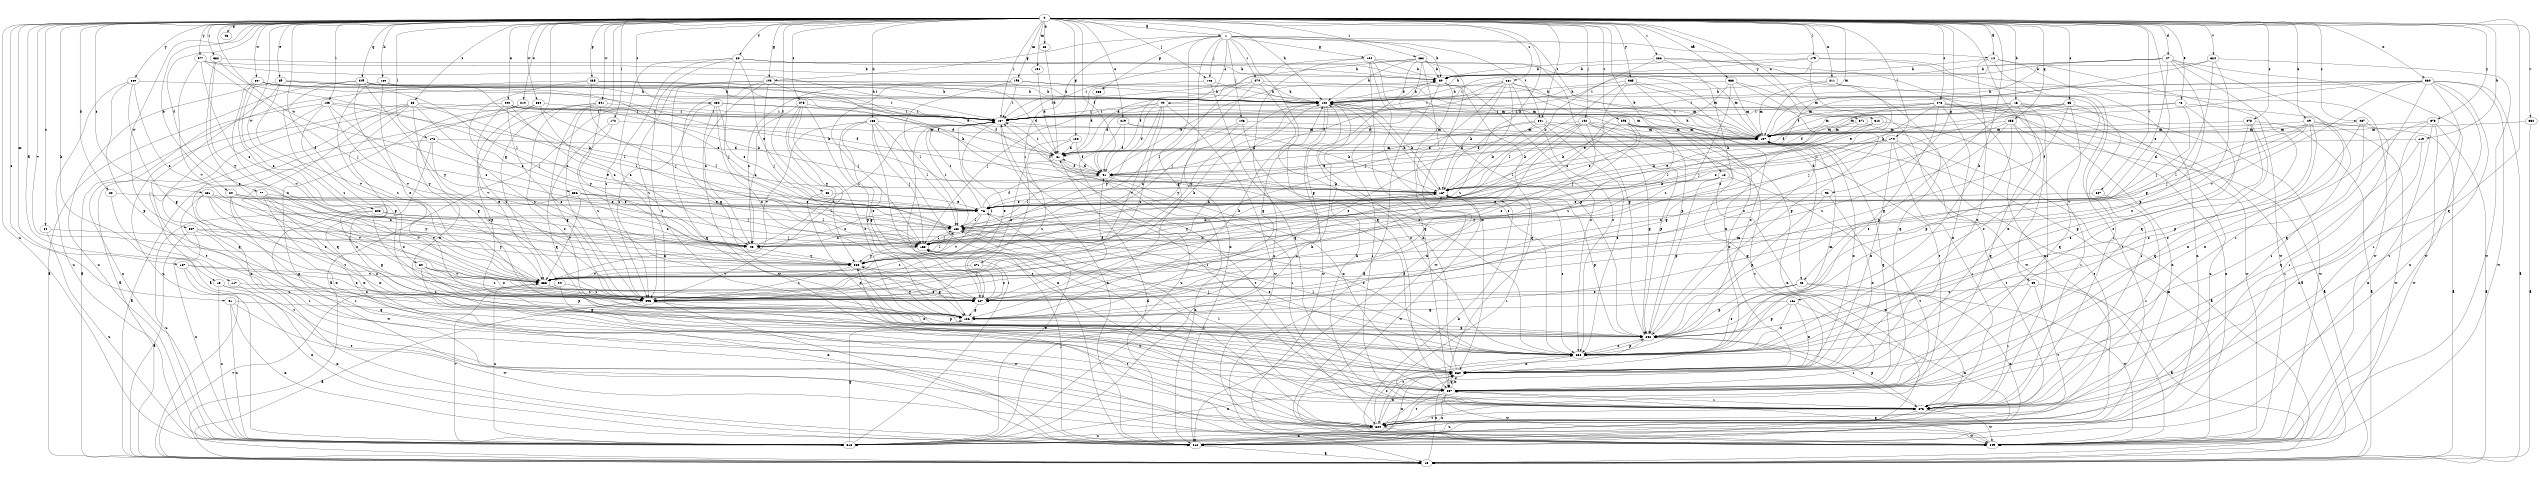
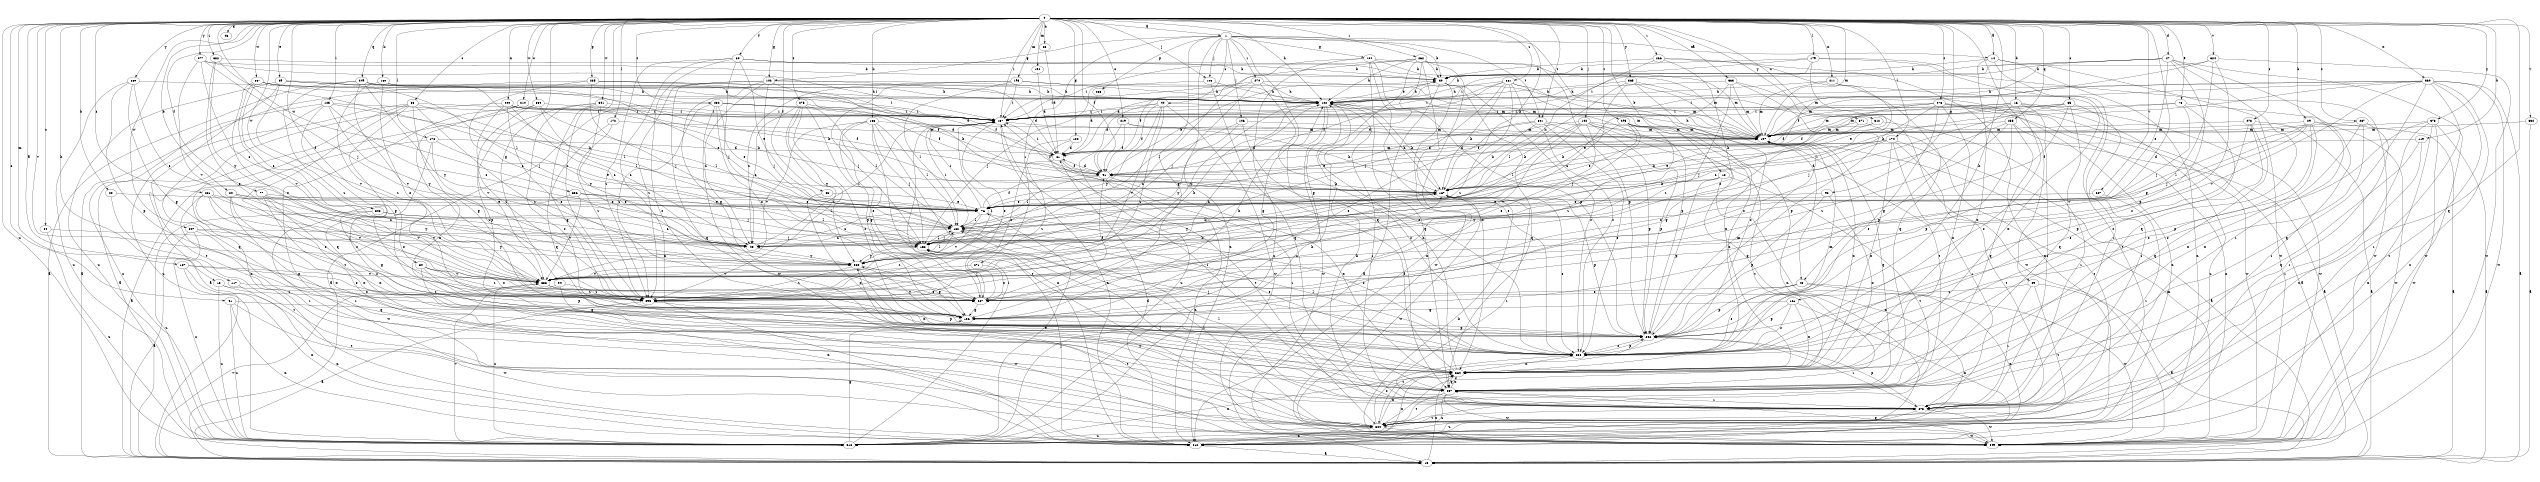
(1083, 162) -> (902, 127)
(1515, 196) -> (876, 167)
